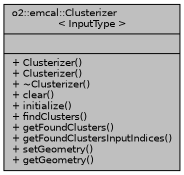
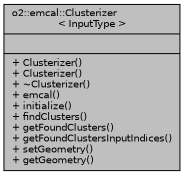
(33, 95) -> (36, 95)
